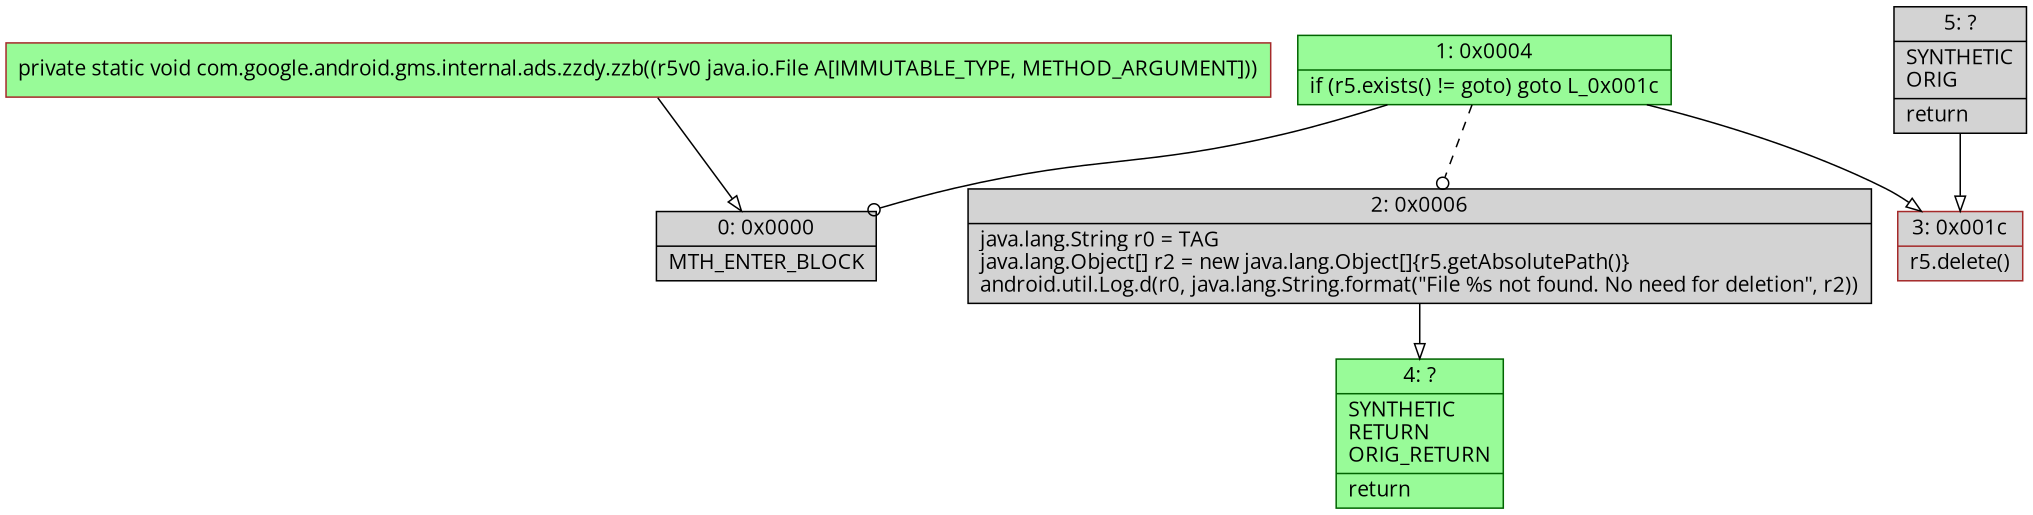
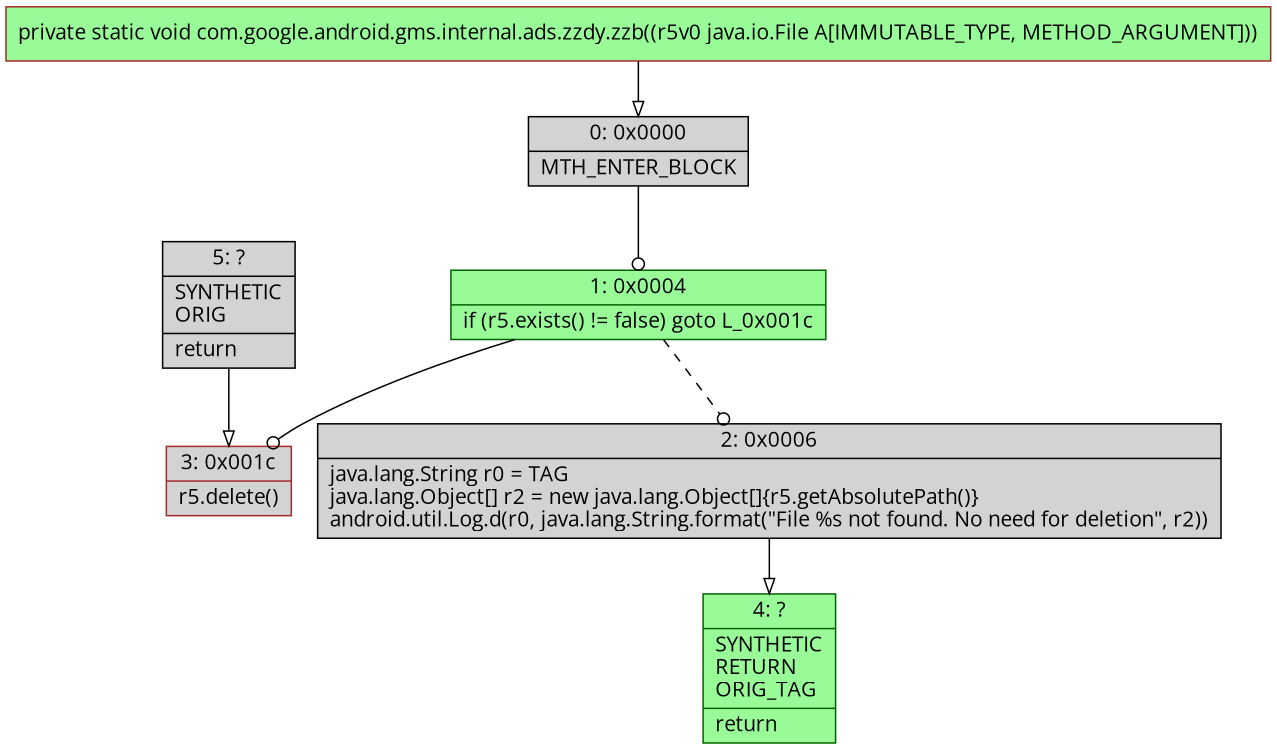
(1484, 87) -> (638, 321)
(1781, 145) -> (393, 382)
(1134, 160) -> (638, 222)
(1420, 455) -> (766, 690)
